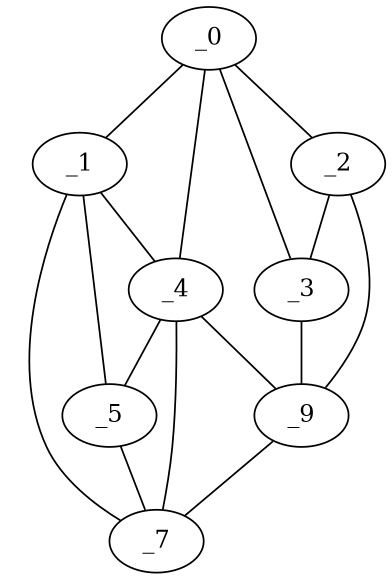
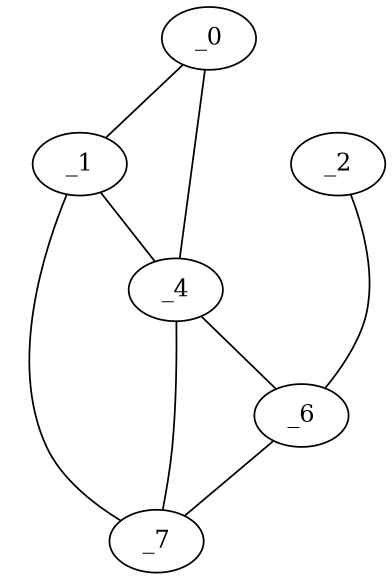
(274, 101) -> none
(301, 290) -> none
(109, 416) -> none
(301, 416) -> (301, 416)
